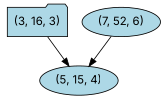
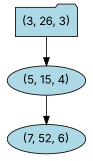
(37, 22) -> (46, 22)
(103, 48) -> (46, 106)
